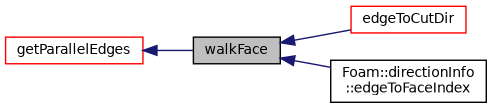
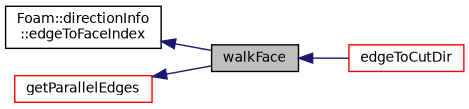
(313, 64) -> (193, 47)
